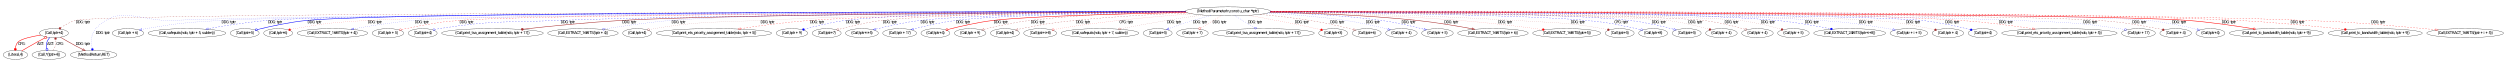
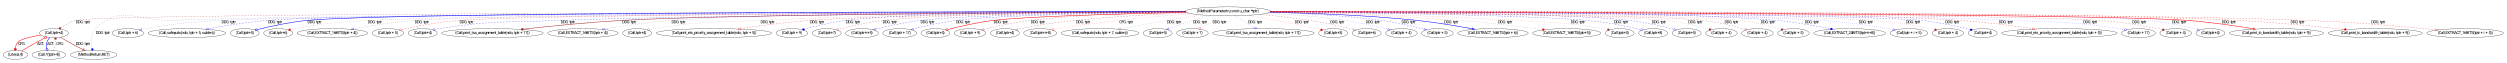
(1382, 17) -> (1382, 17)
(1621, 22) -> (1621, 22)
